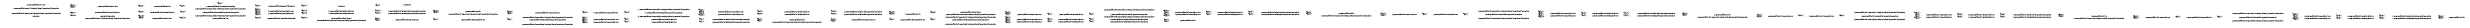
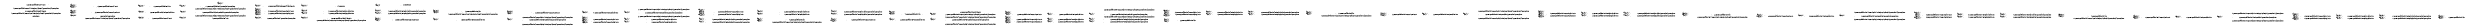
none -> (36, 11)
(939, 13) -> (944, 11)
(136, 17) -> none
